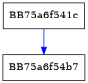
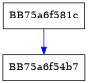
(44, 16) -> (44, 16)
